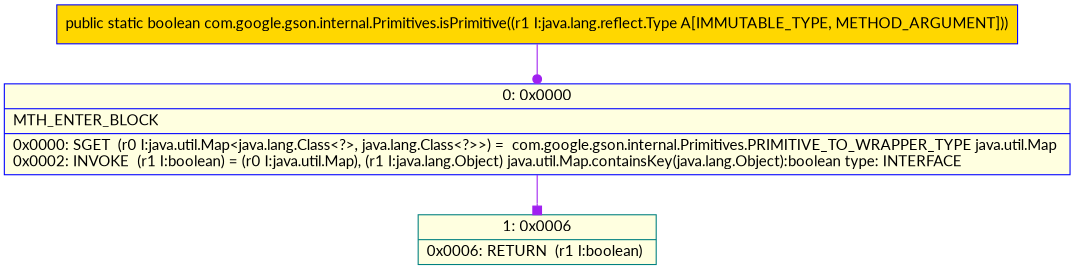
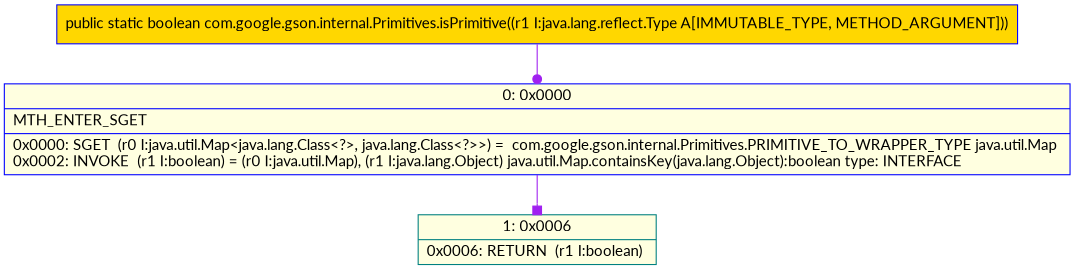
(86, 121) -> (80, 121)
